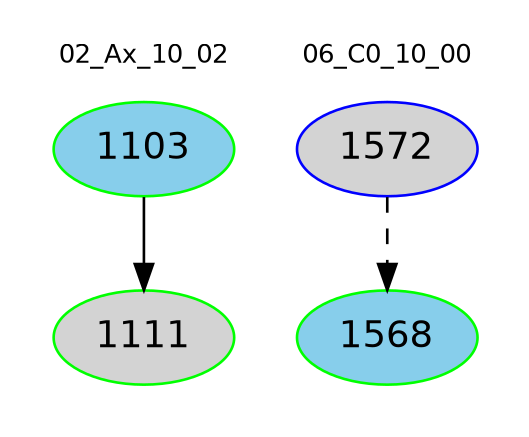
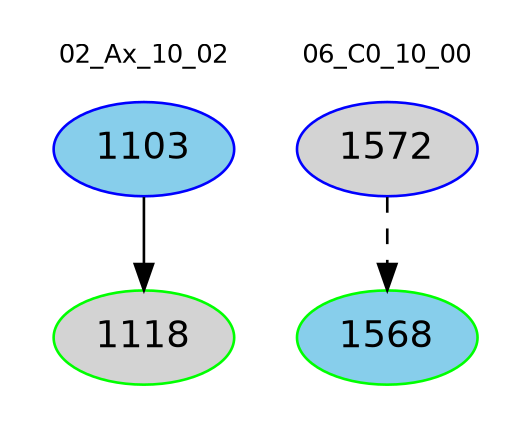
(144, 149) -> (144, 149)
(144, 338) -> (144, 338)
